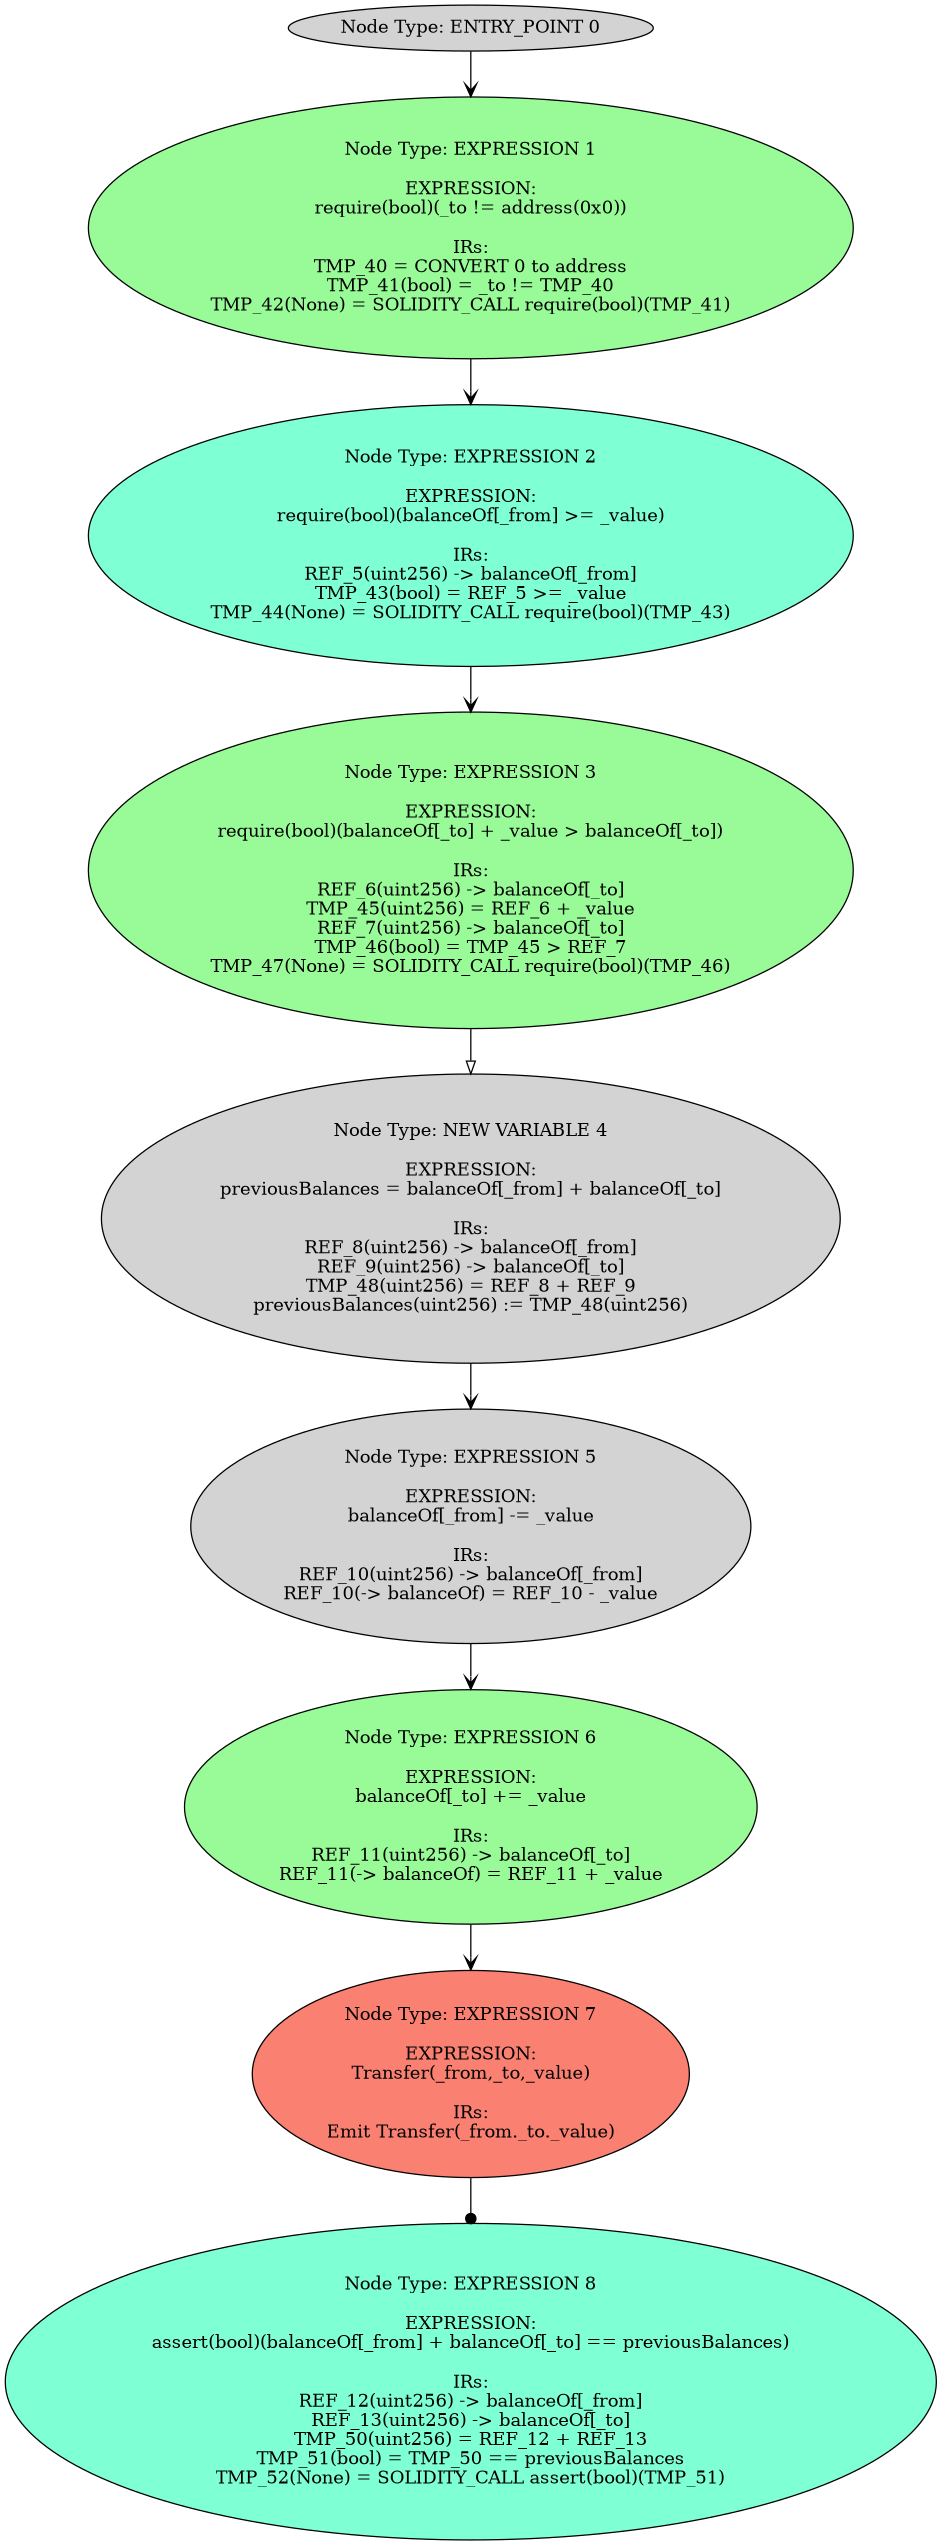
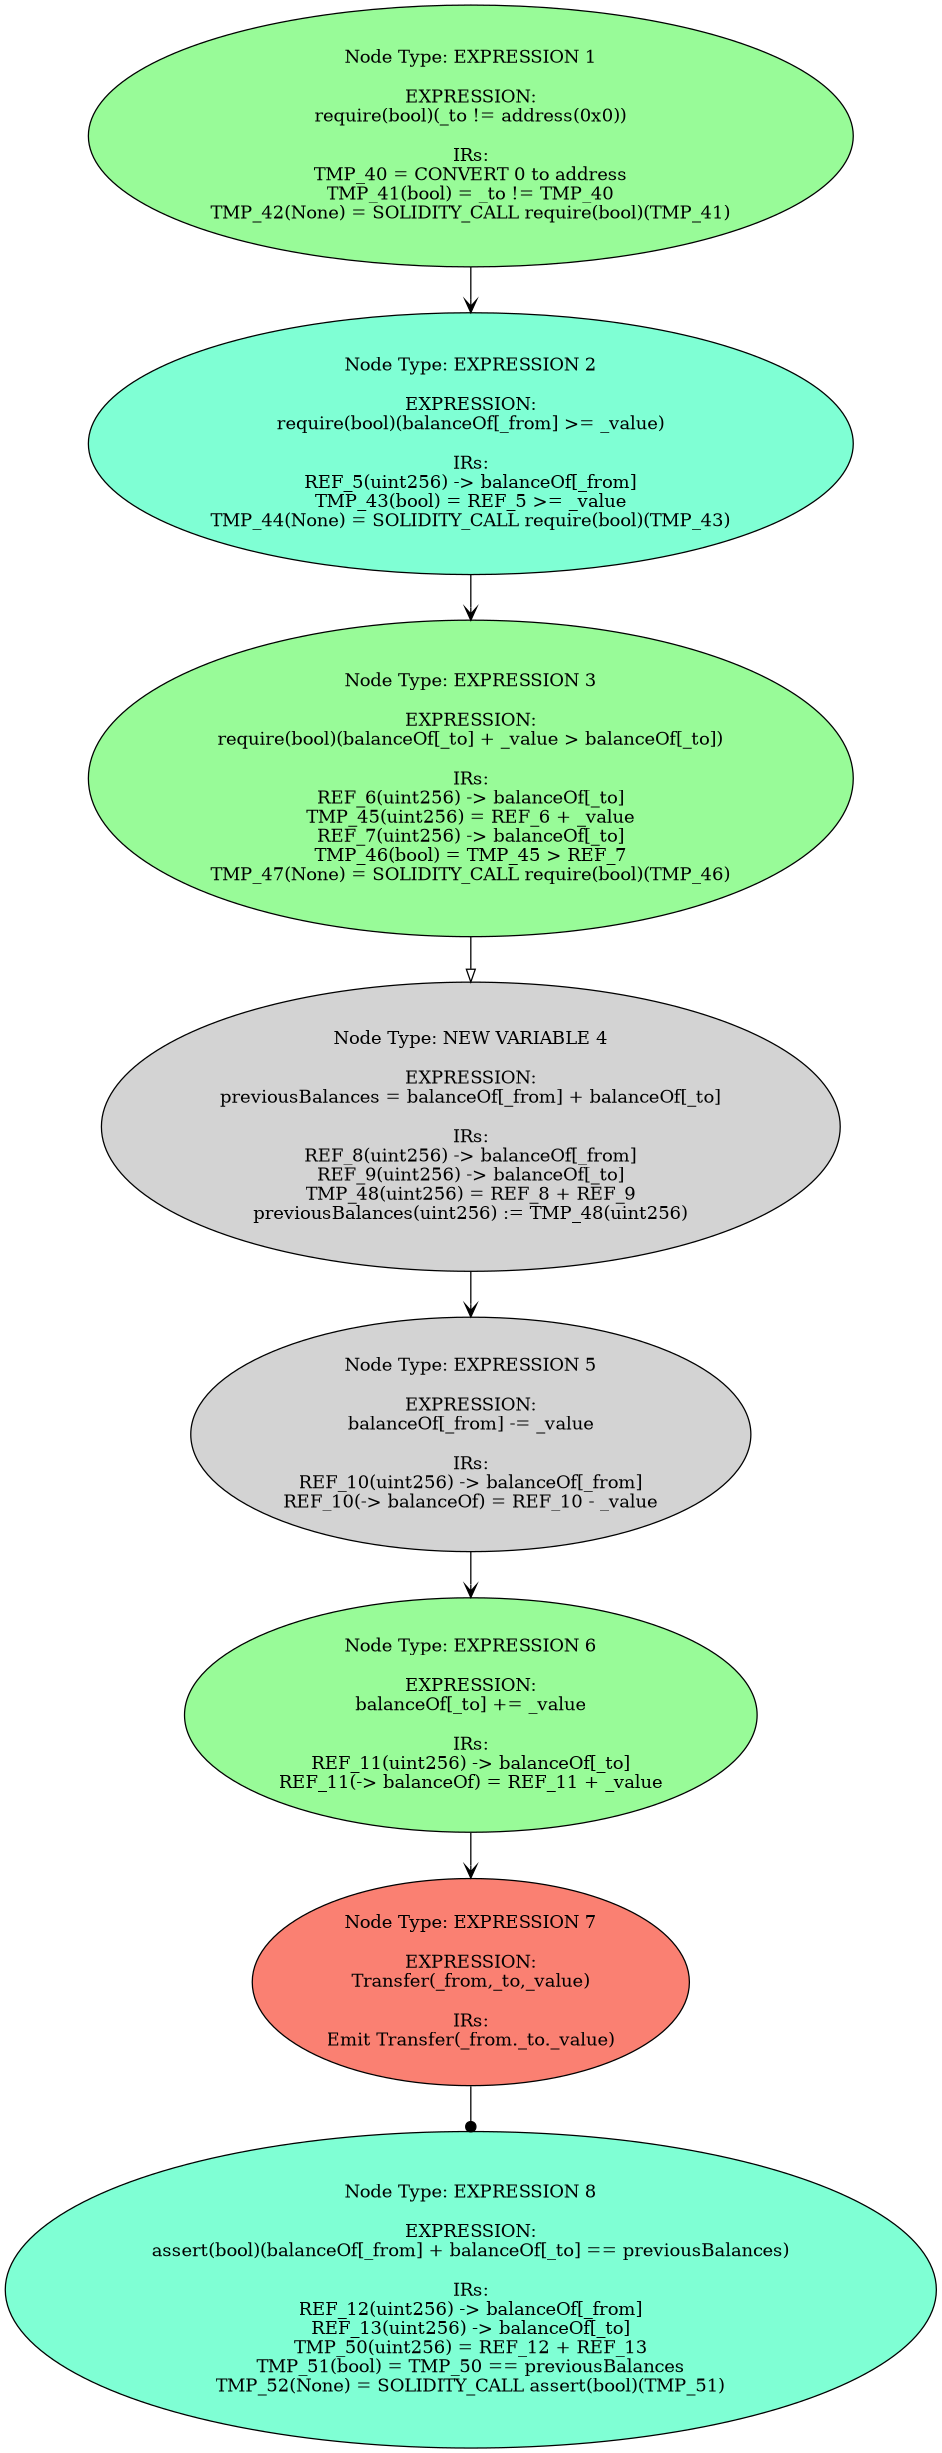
(471, 28) -> none
